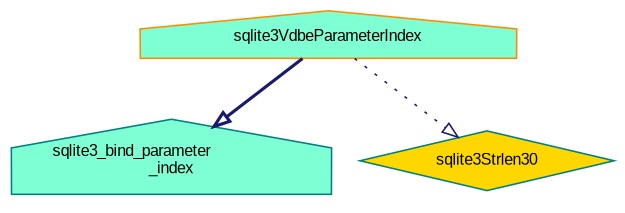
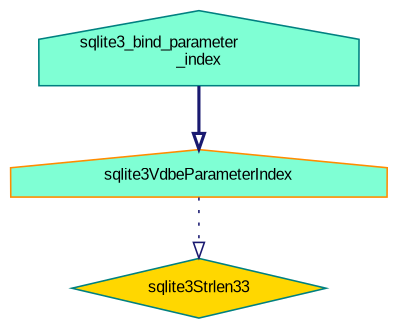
(265, 88) -> (199, 110)
(487, 161) -> (199, 288)
